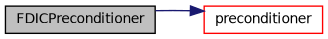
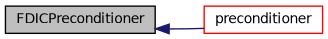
(173, 11) -> (187, 29)
